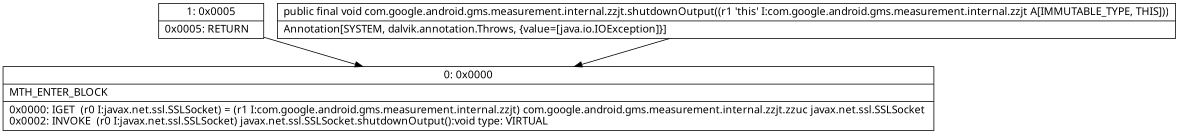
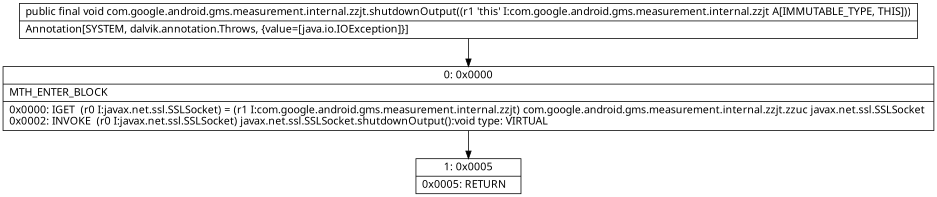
(310, 51) -> (468, 141)
